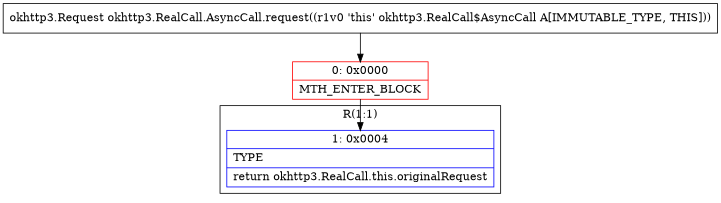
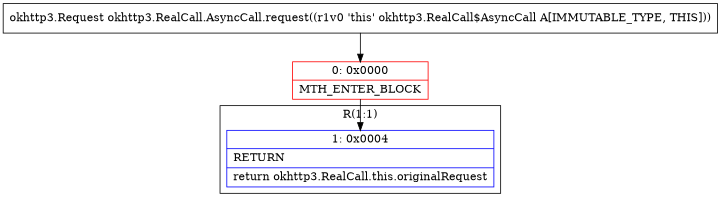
(249, 158) -> (259, 158)
